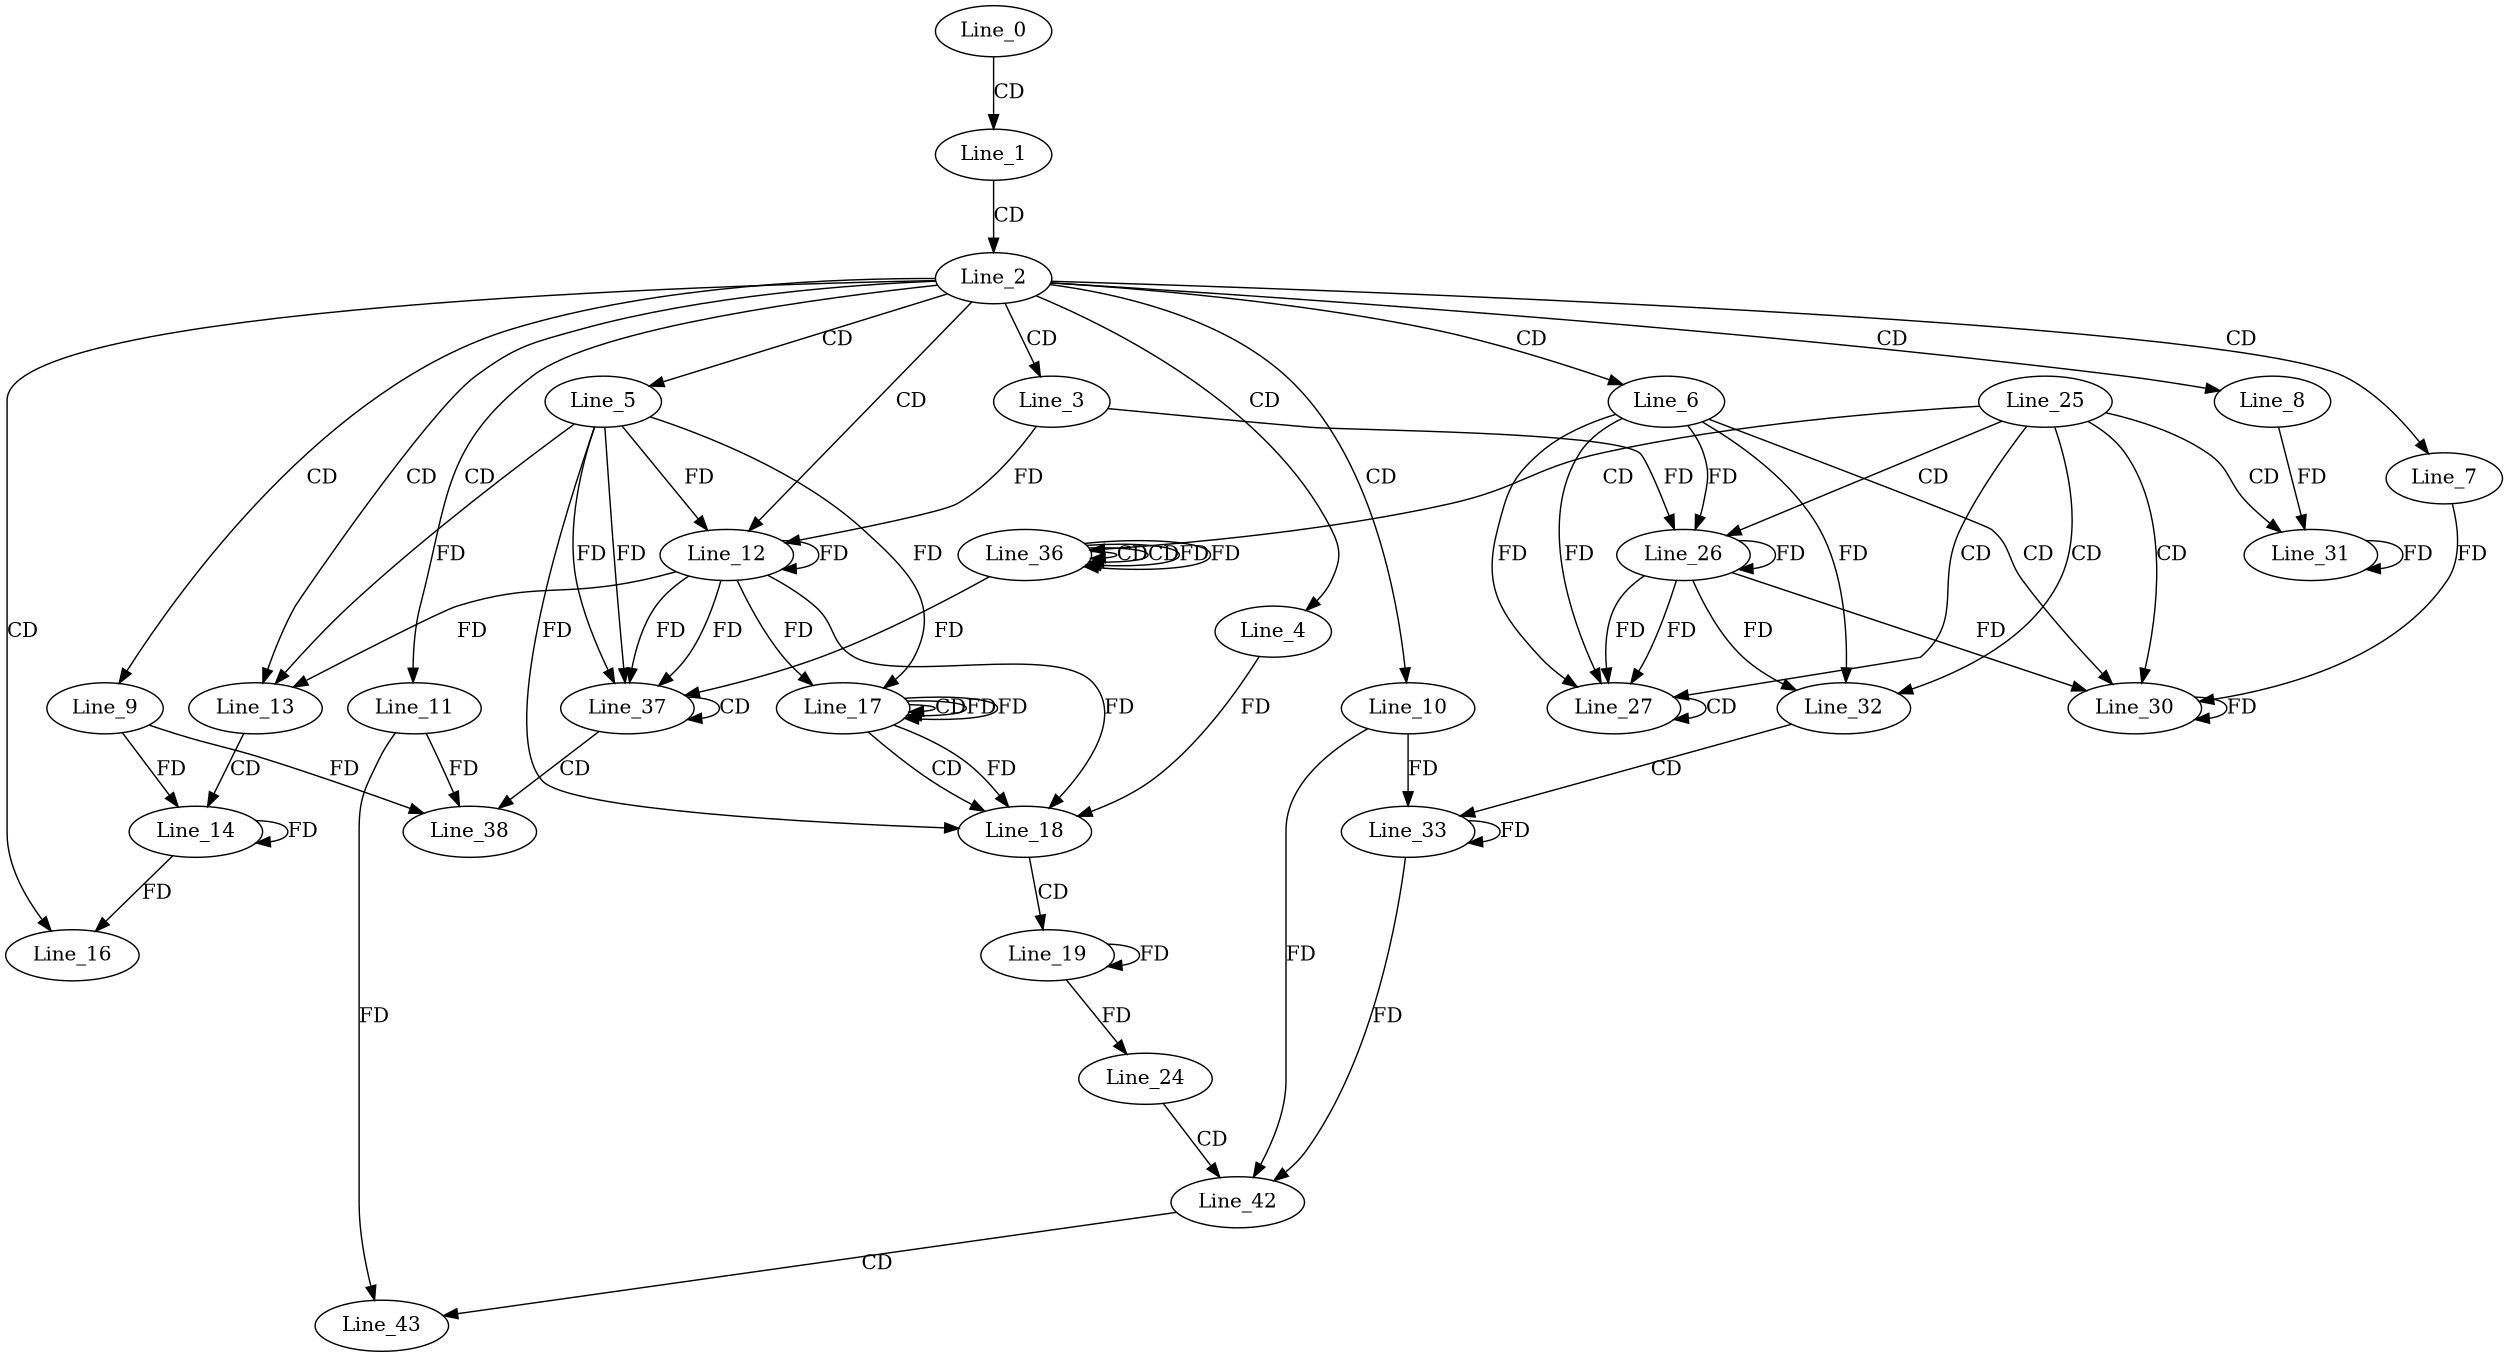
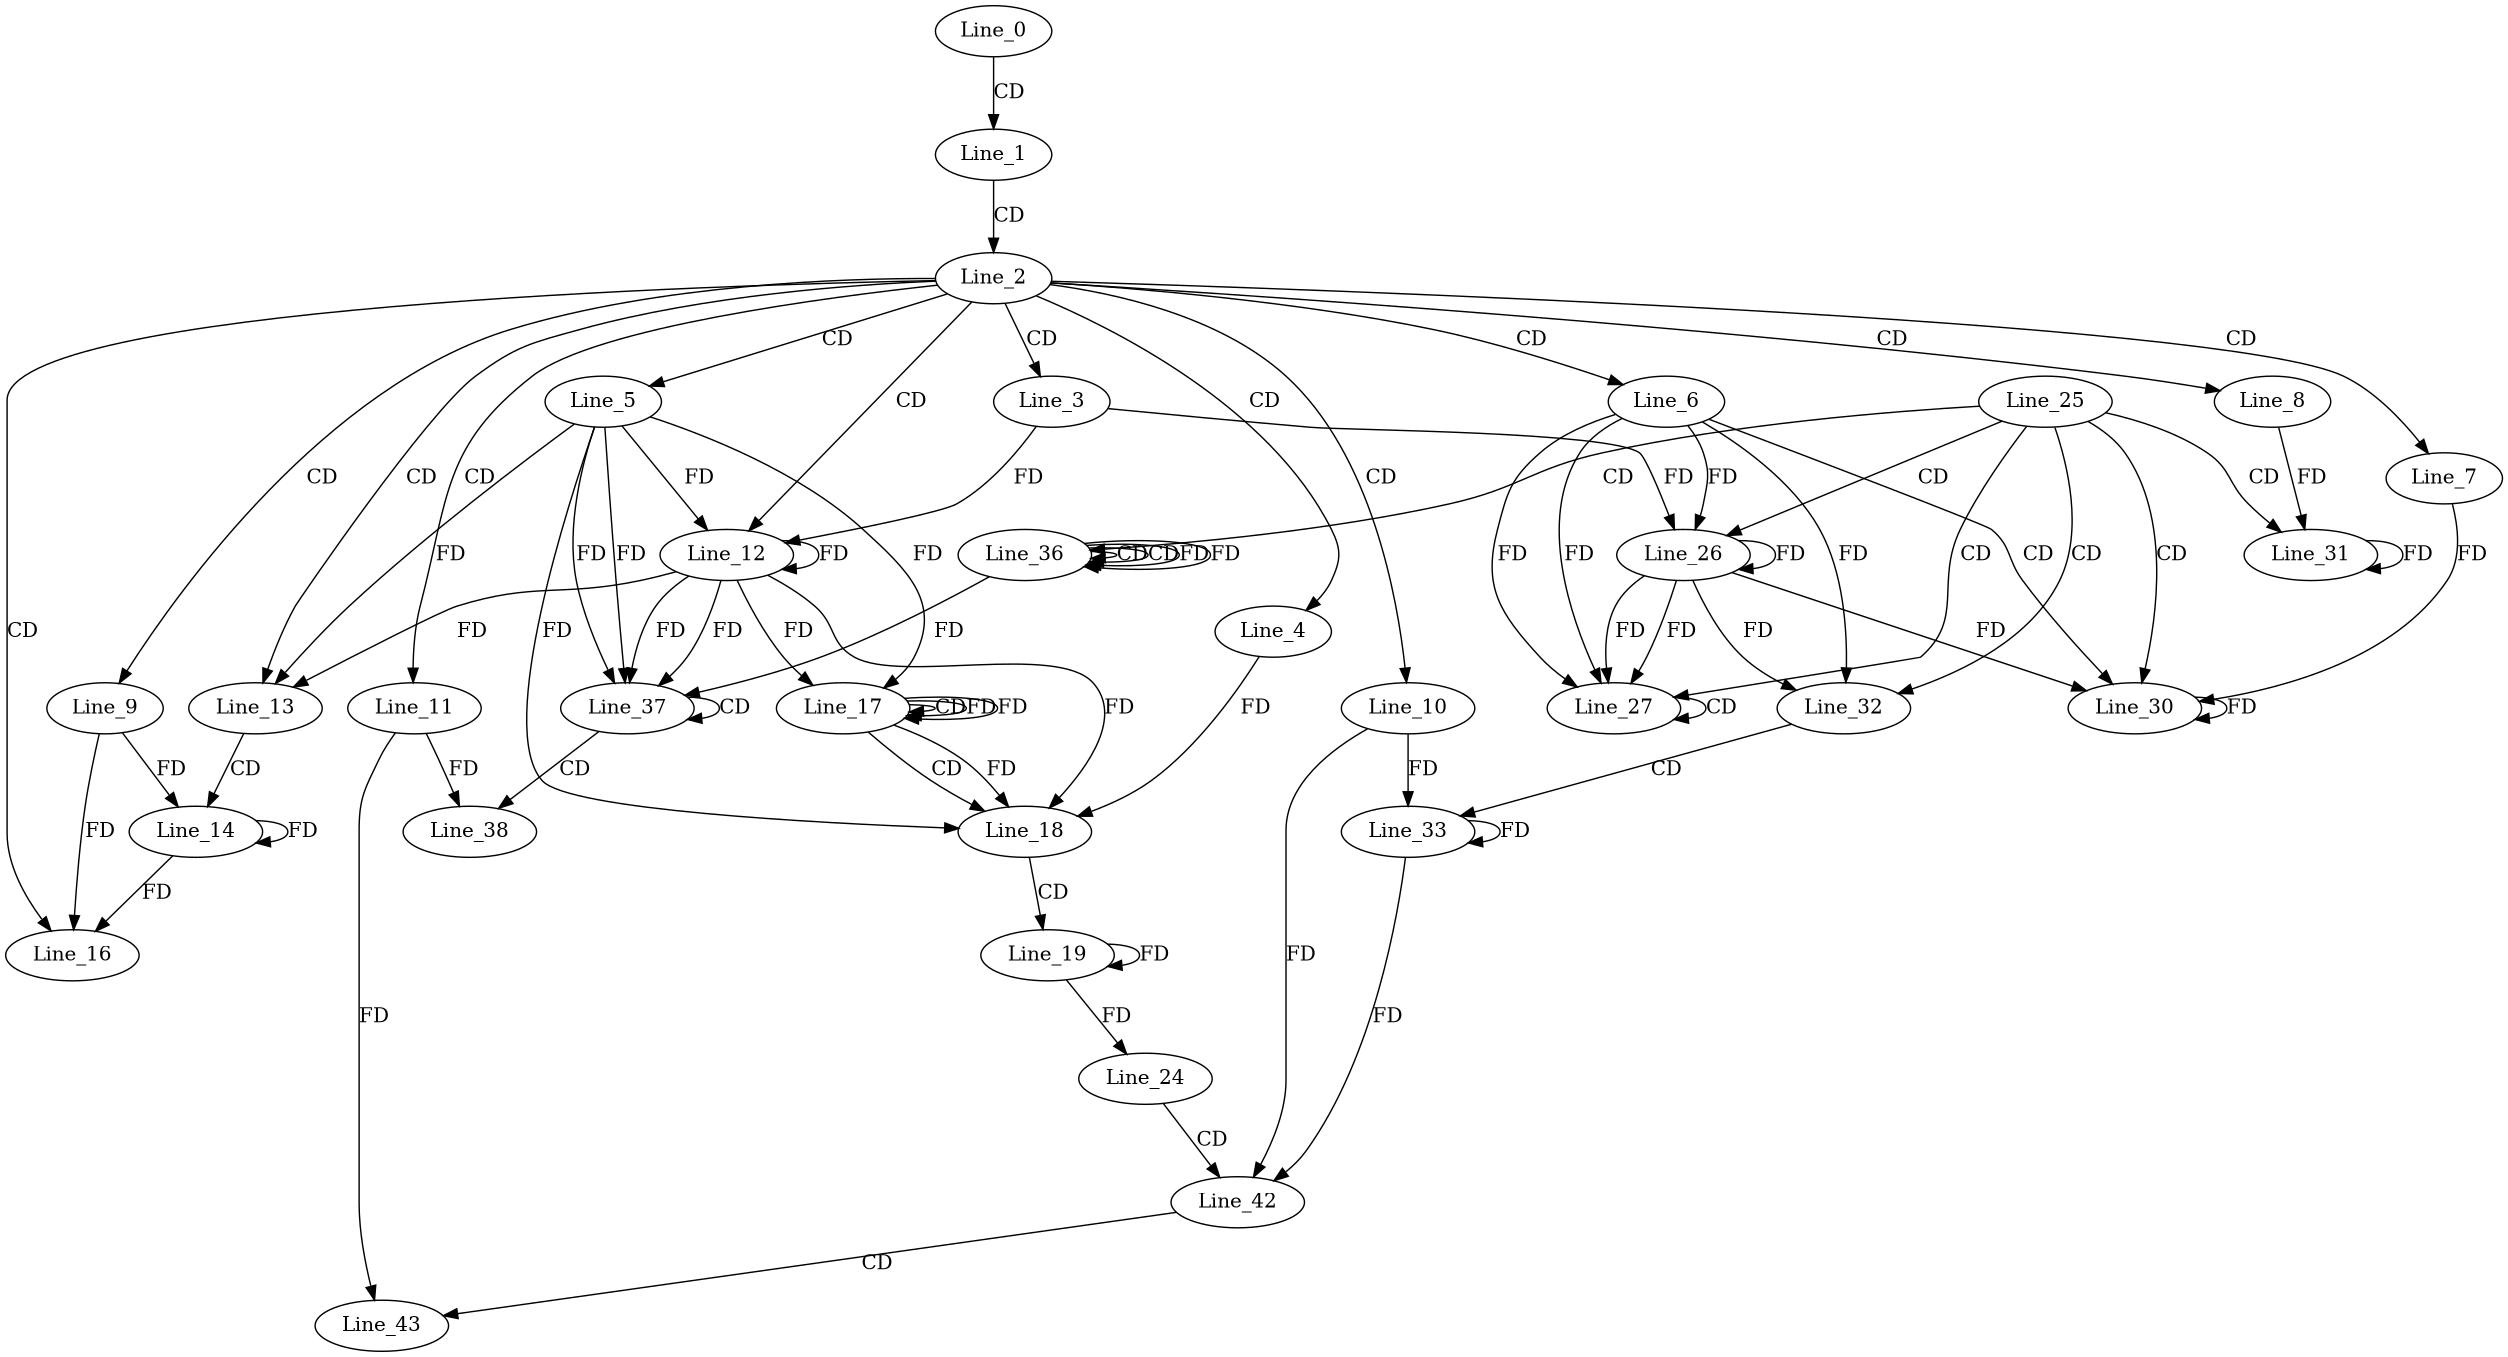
(281, 764) -> (83, 824)
